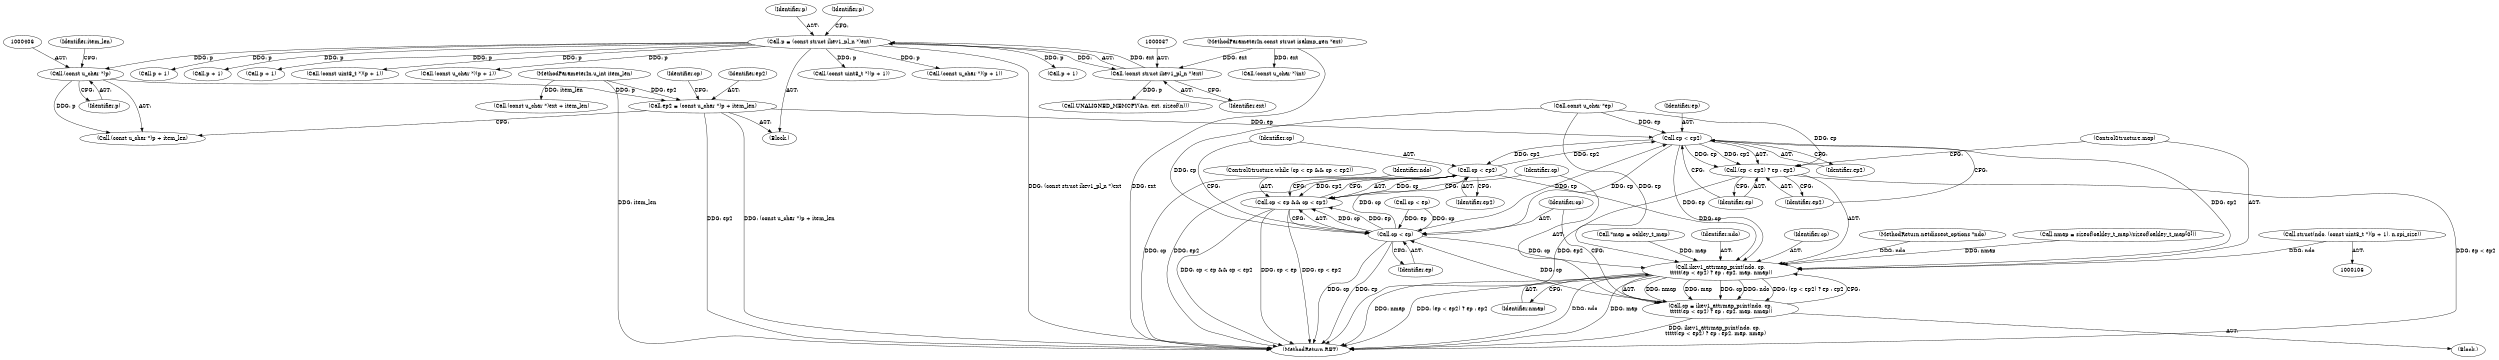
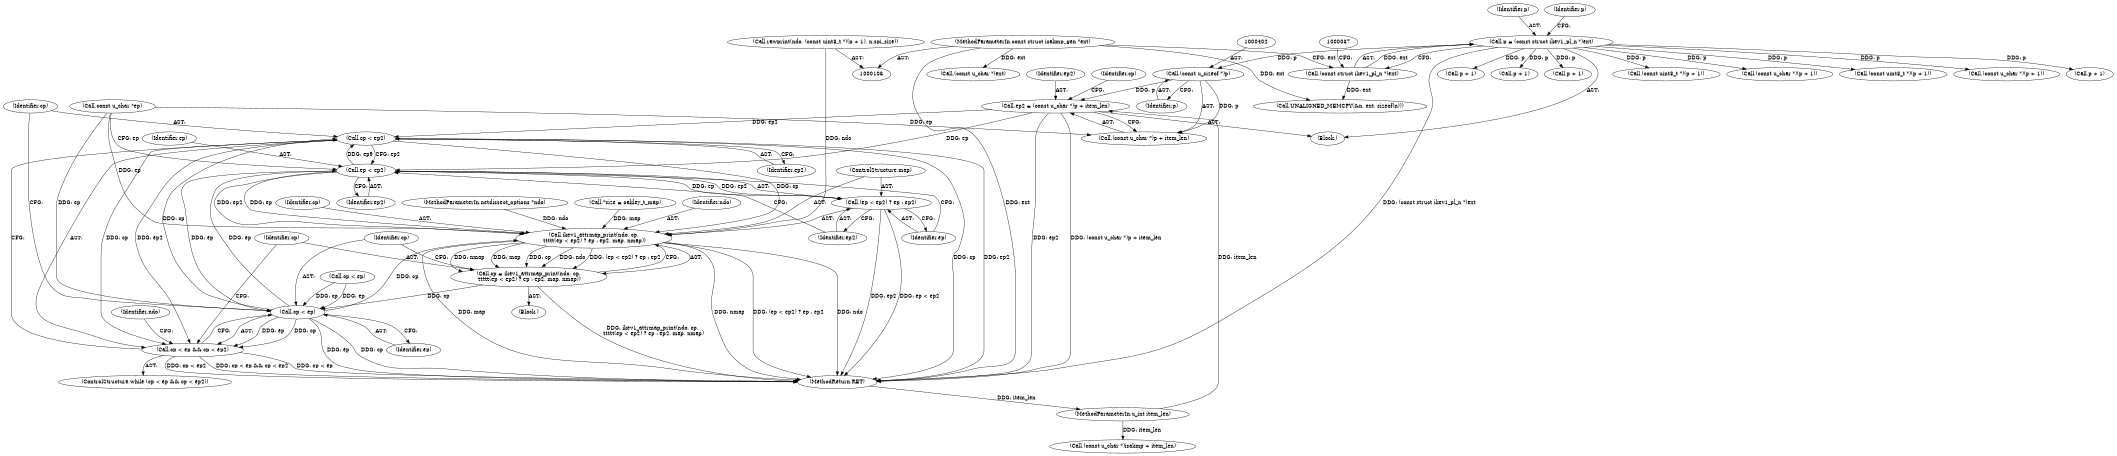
(23, 42) -> (1256, 42)
(86, 42) -> none
none -> (915, 51)
none -> (1208, 57)
(1086, 58) -> (1426, 58)
(1164, 58) -> (1347, 58)
(1235, 58) -> (1324, 58)
(81, 74) -> (1198, 74)
(1274, 74) -> (973, 74)
(664, 90) -> (1237, 258)
(1153, 90) -> (1359, 90)
(542, 106) -> (1123, 446)
(1248, 106) -> none
(1650, 122) -> (128, 139)
none -> (695, 123)
(1738, 123) -> (621, 115)
none -> (1099, 124)
(1527, 155) -> (360, 155)
(1587, 155) -> (388, 155)
(1957, 155) -> (888, 187)
(1260, 185) -> (150, 360)
(1633, 235) -> (625, 203)
(1933, 235) -> (485, 203)
(2118, 235) -> none
(2352, 235) -> (826, 42)
(1524, 309) -> none
(814, 341) -> (973, 397)
